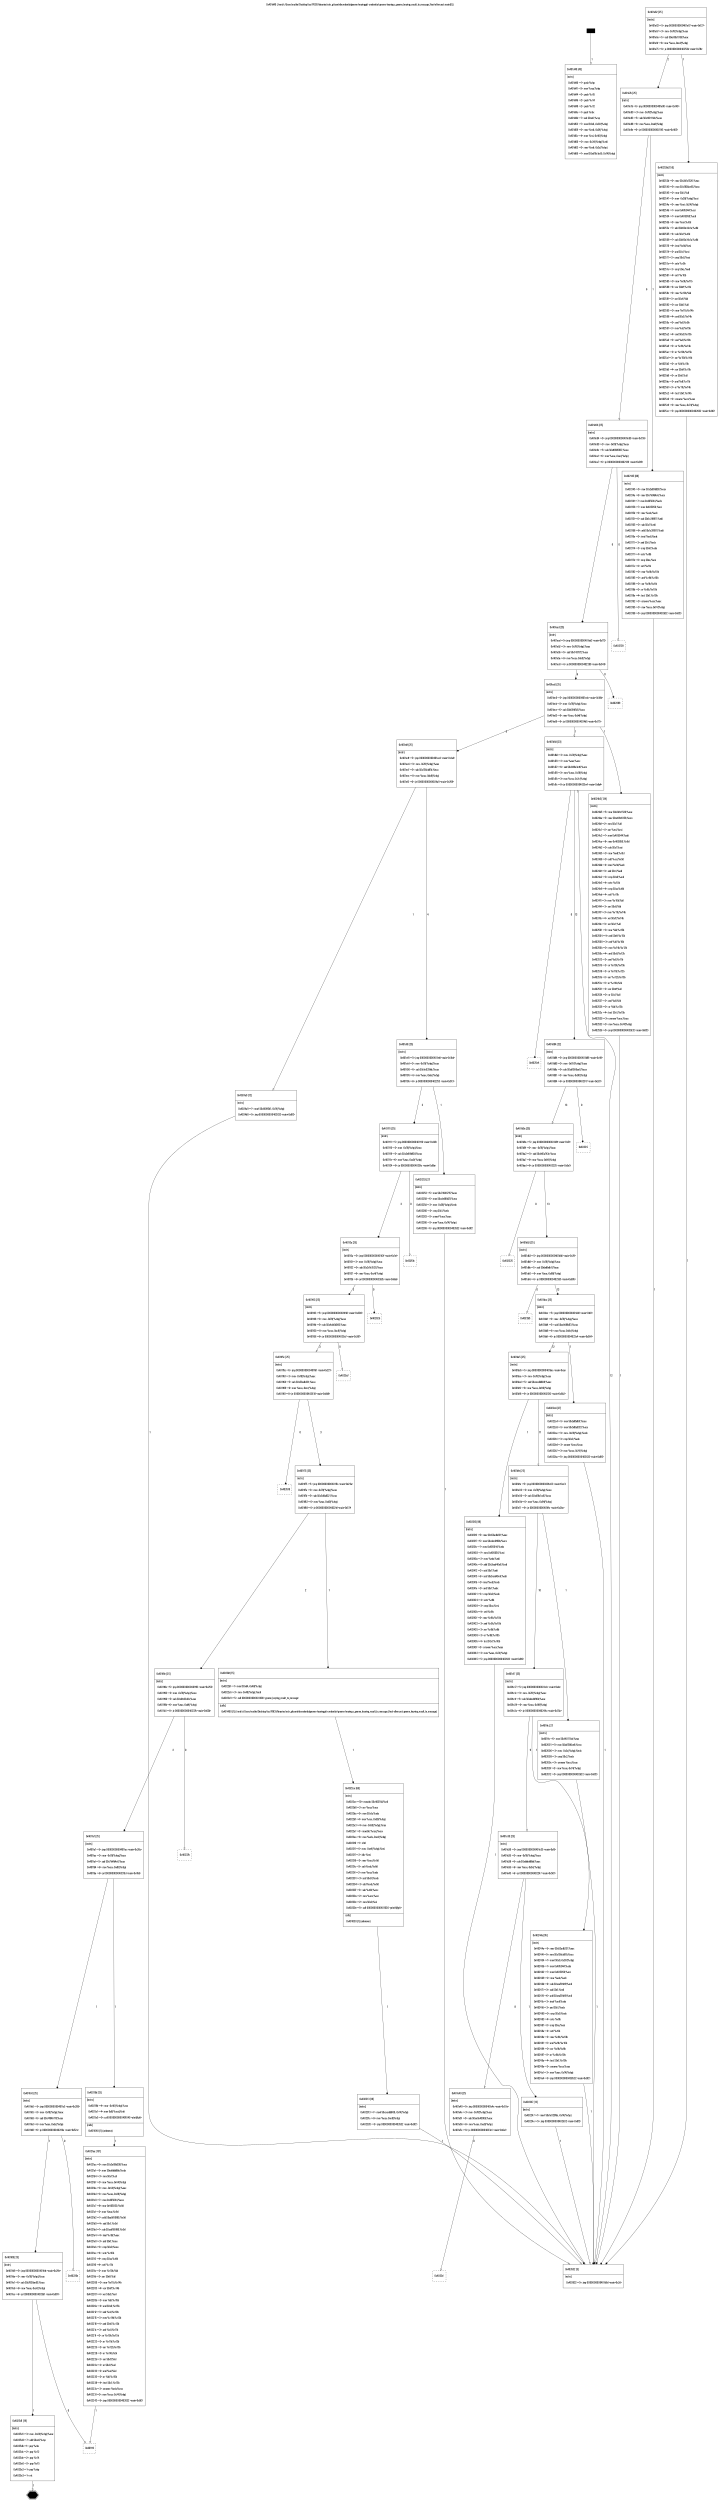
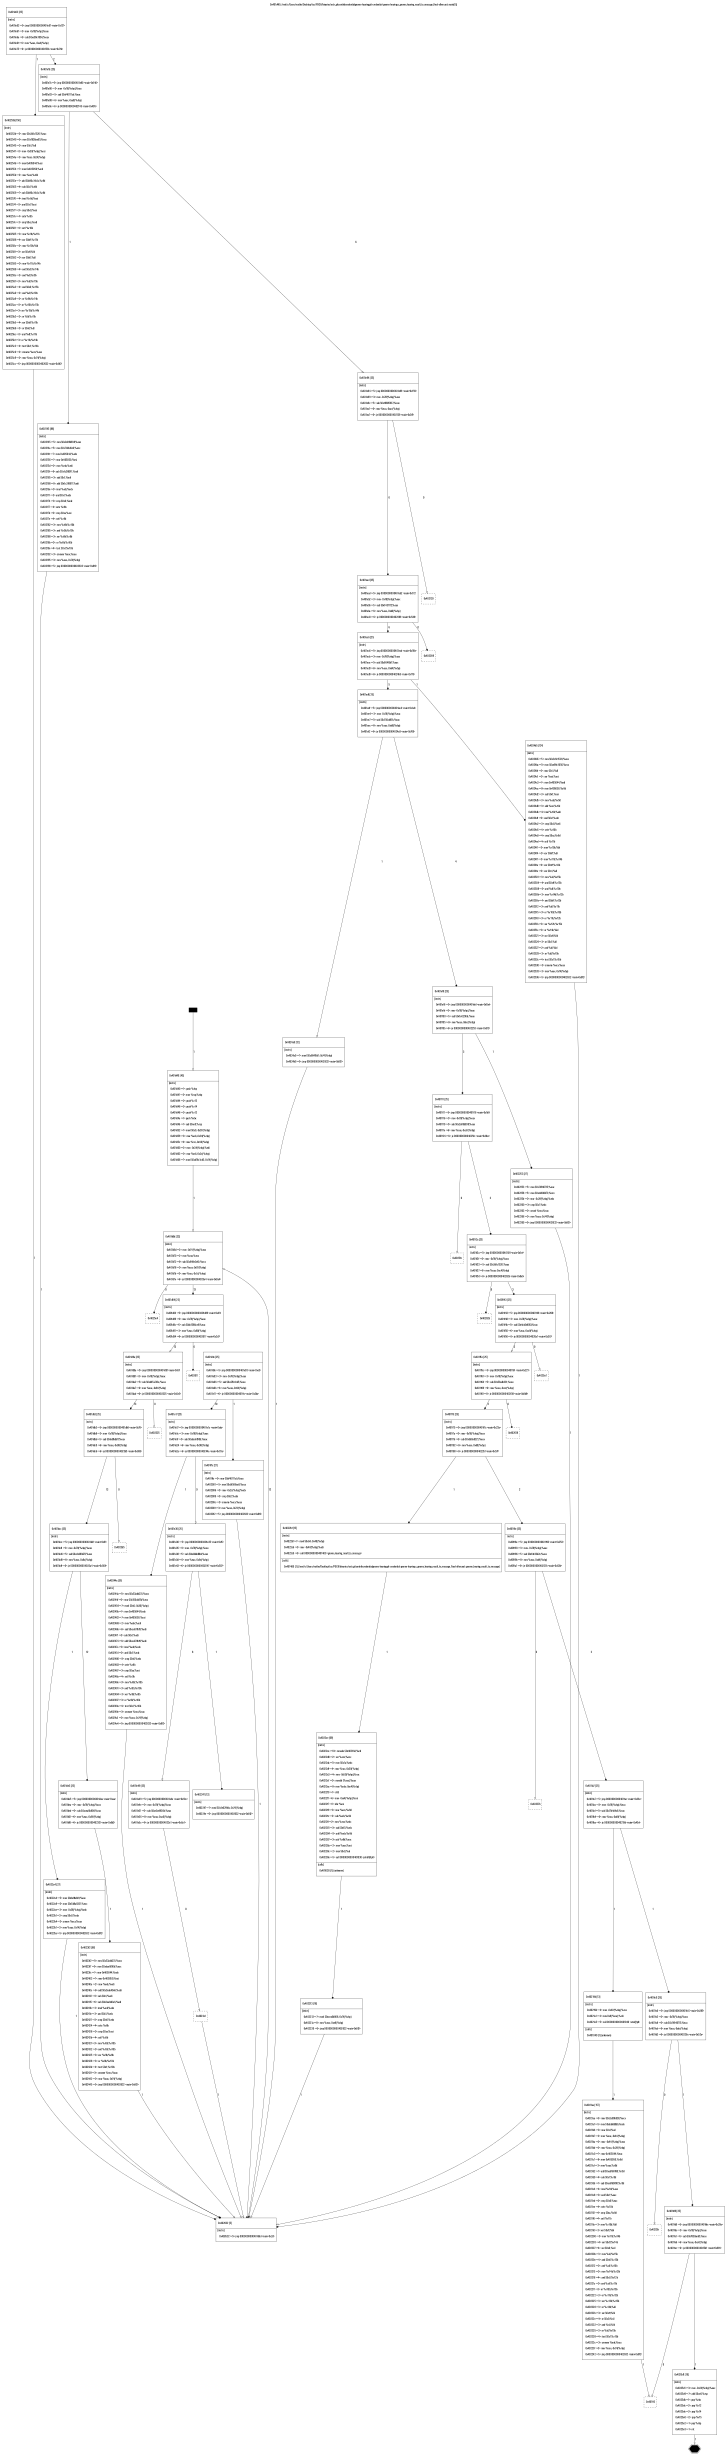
(574, 731) -> (193, 1198)
(538, 1432) -> none
(573, 2195) -> (222, 2119)
